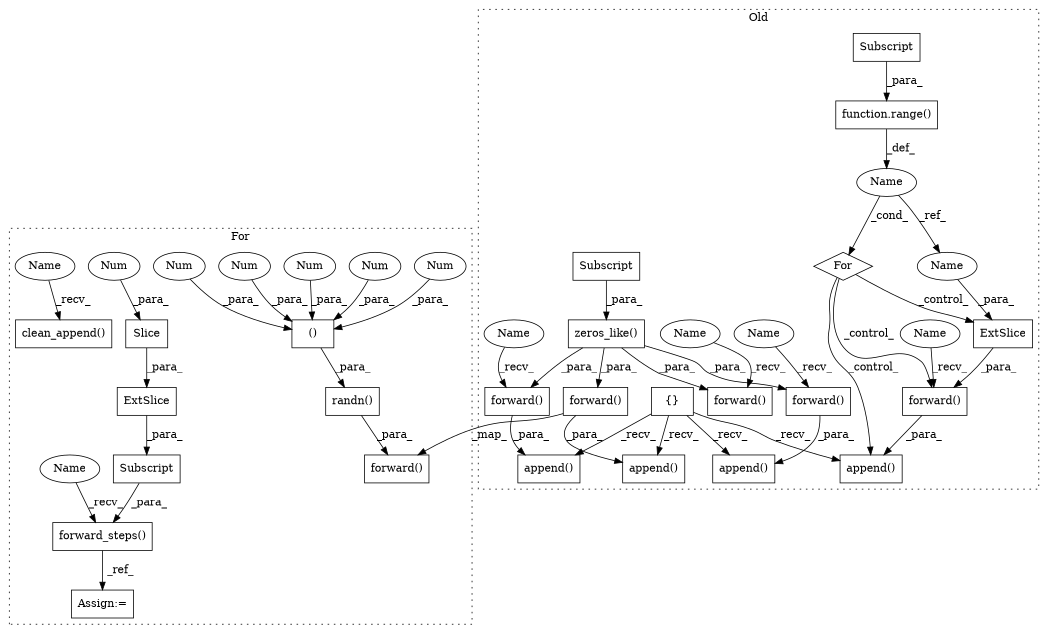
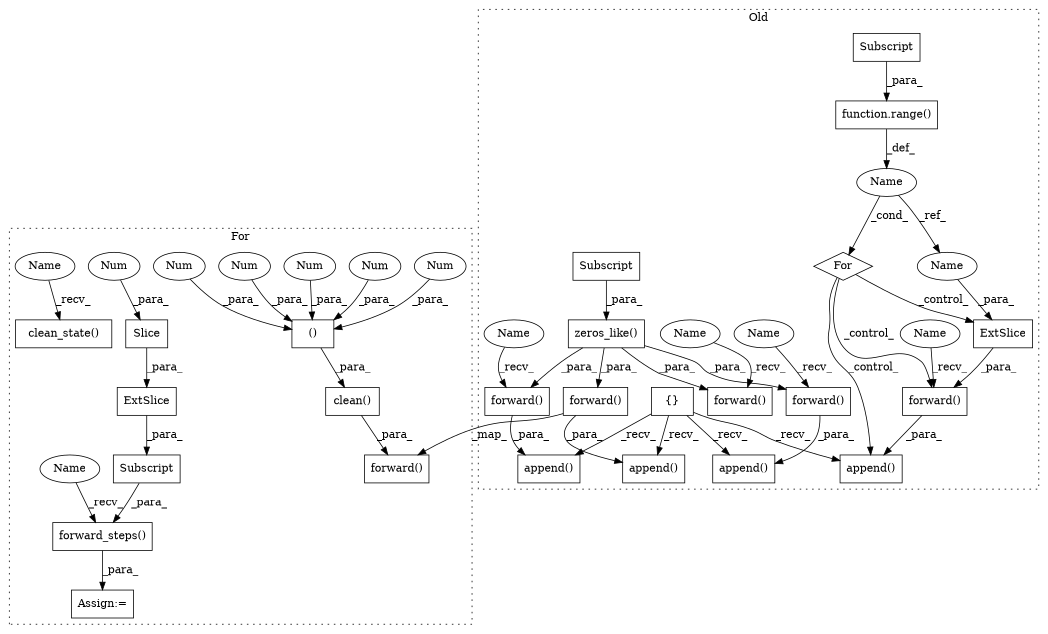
(64, 334) -> (64, 334)
(352, 401) -> (352, 401)
(120, 570) -> (120, 570)
